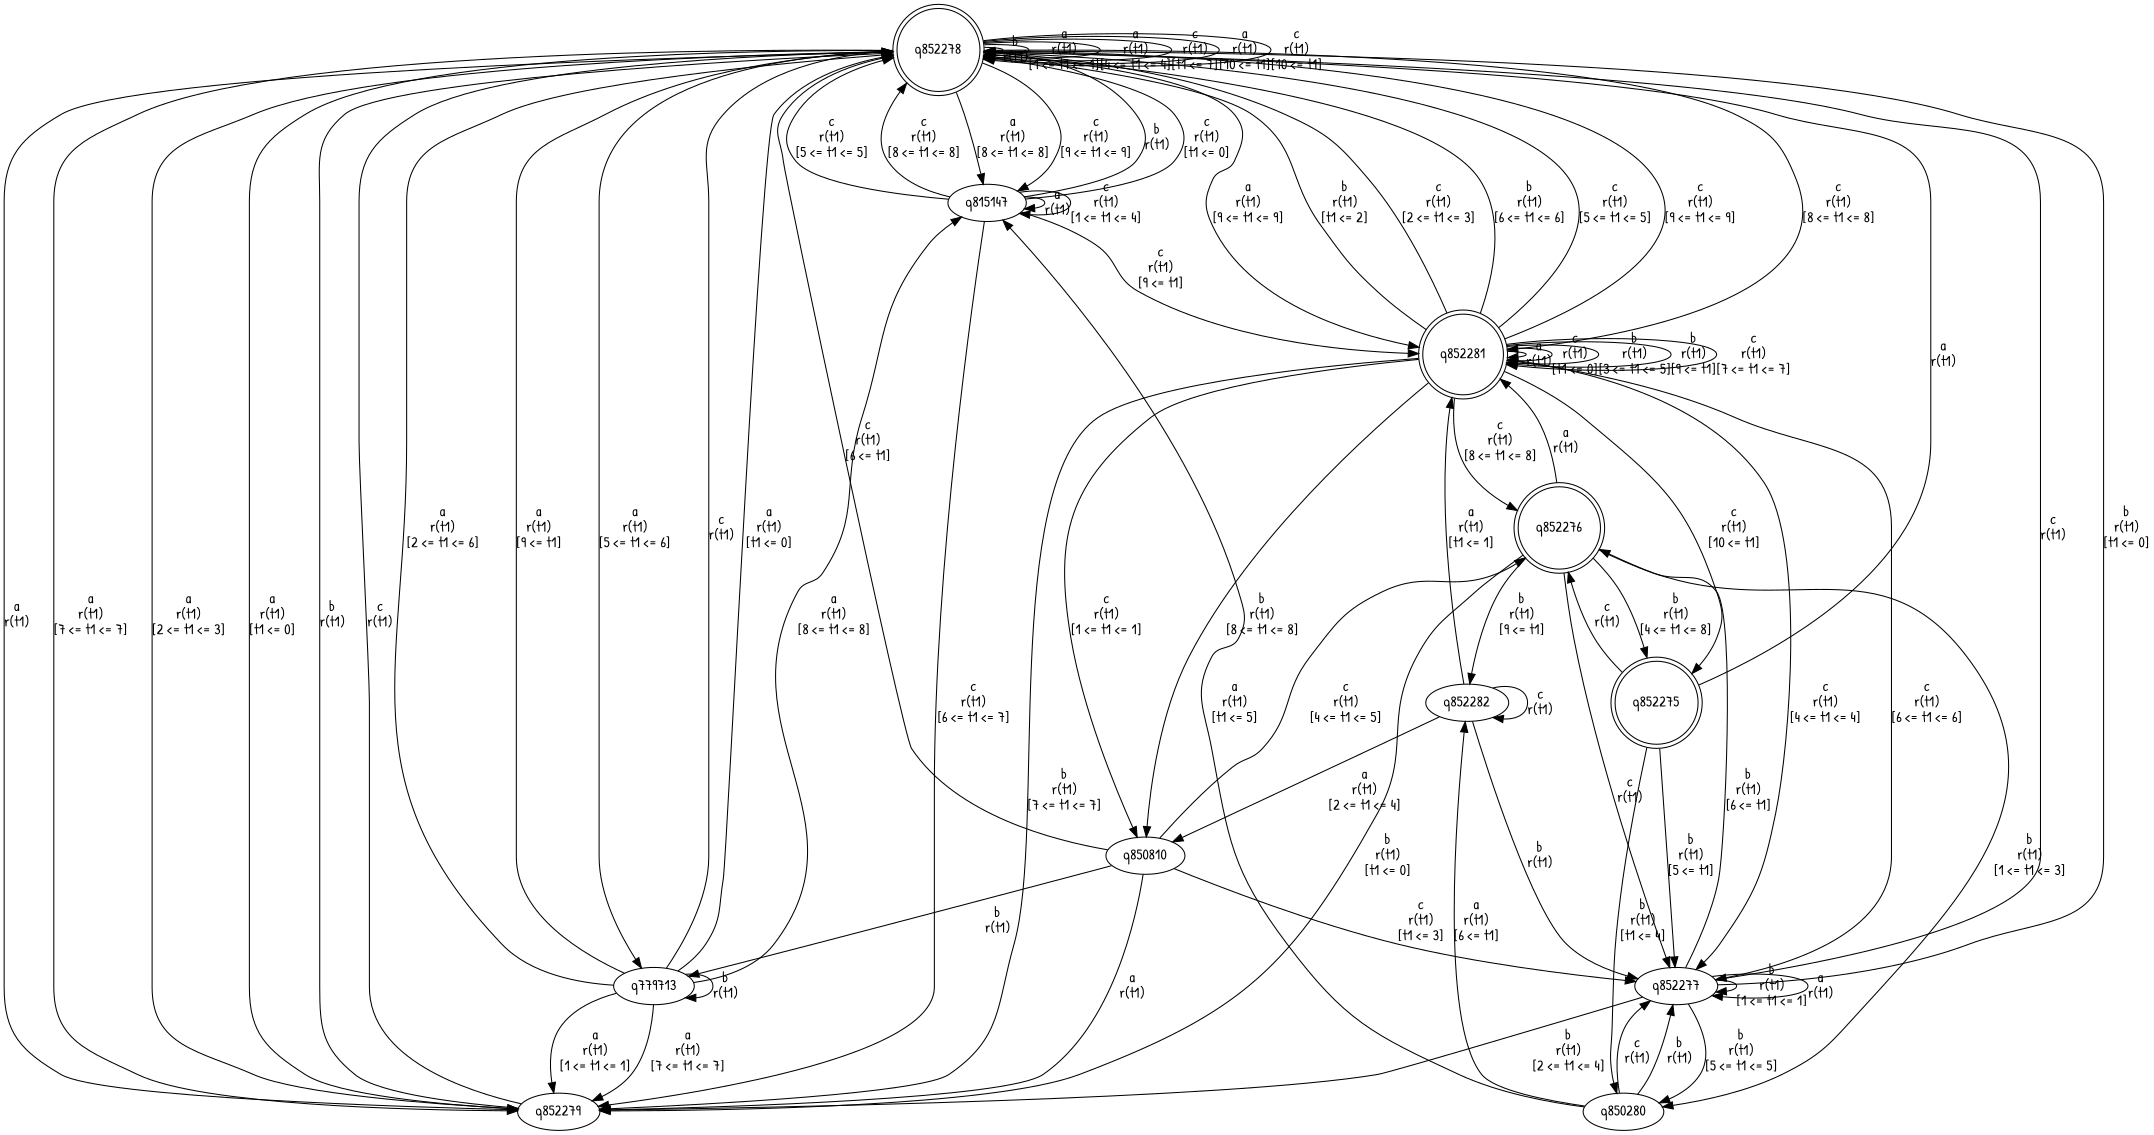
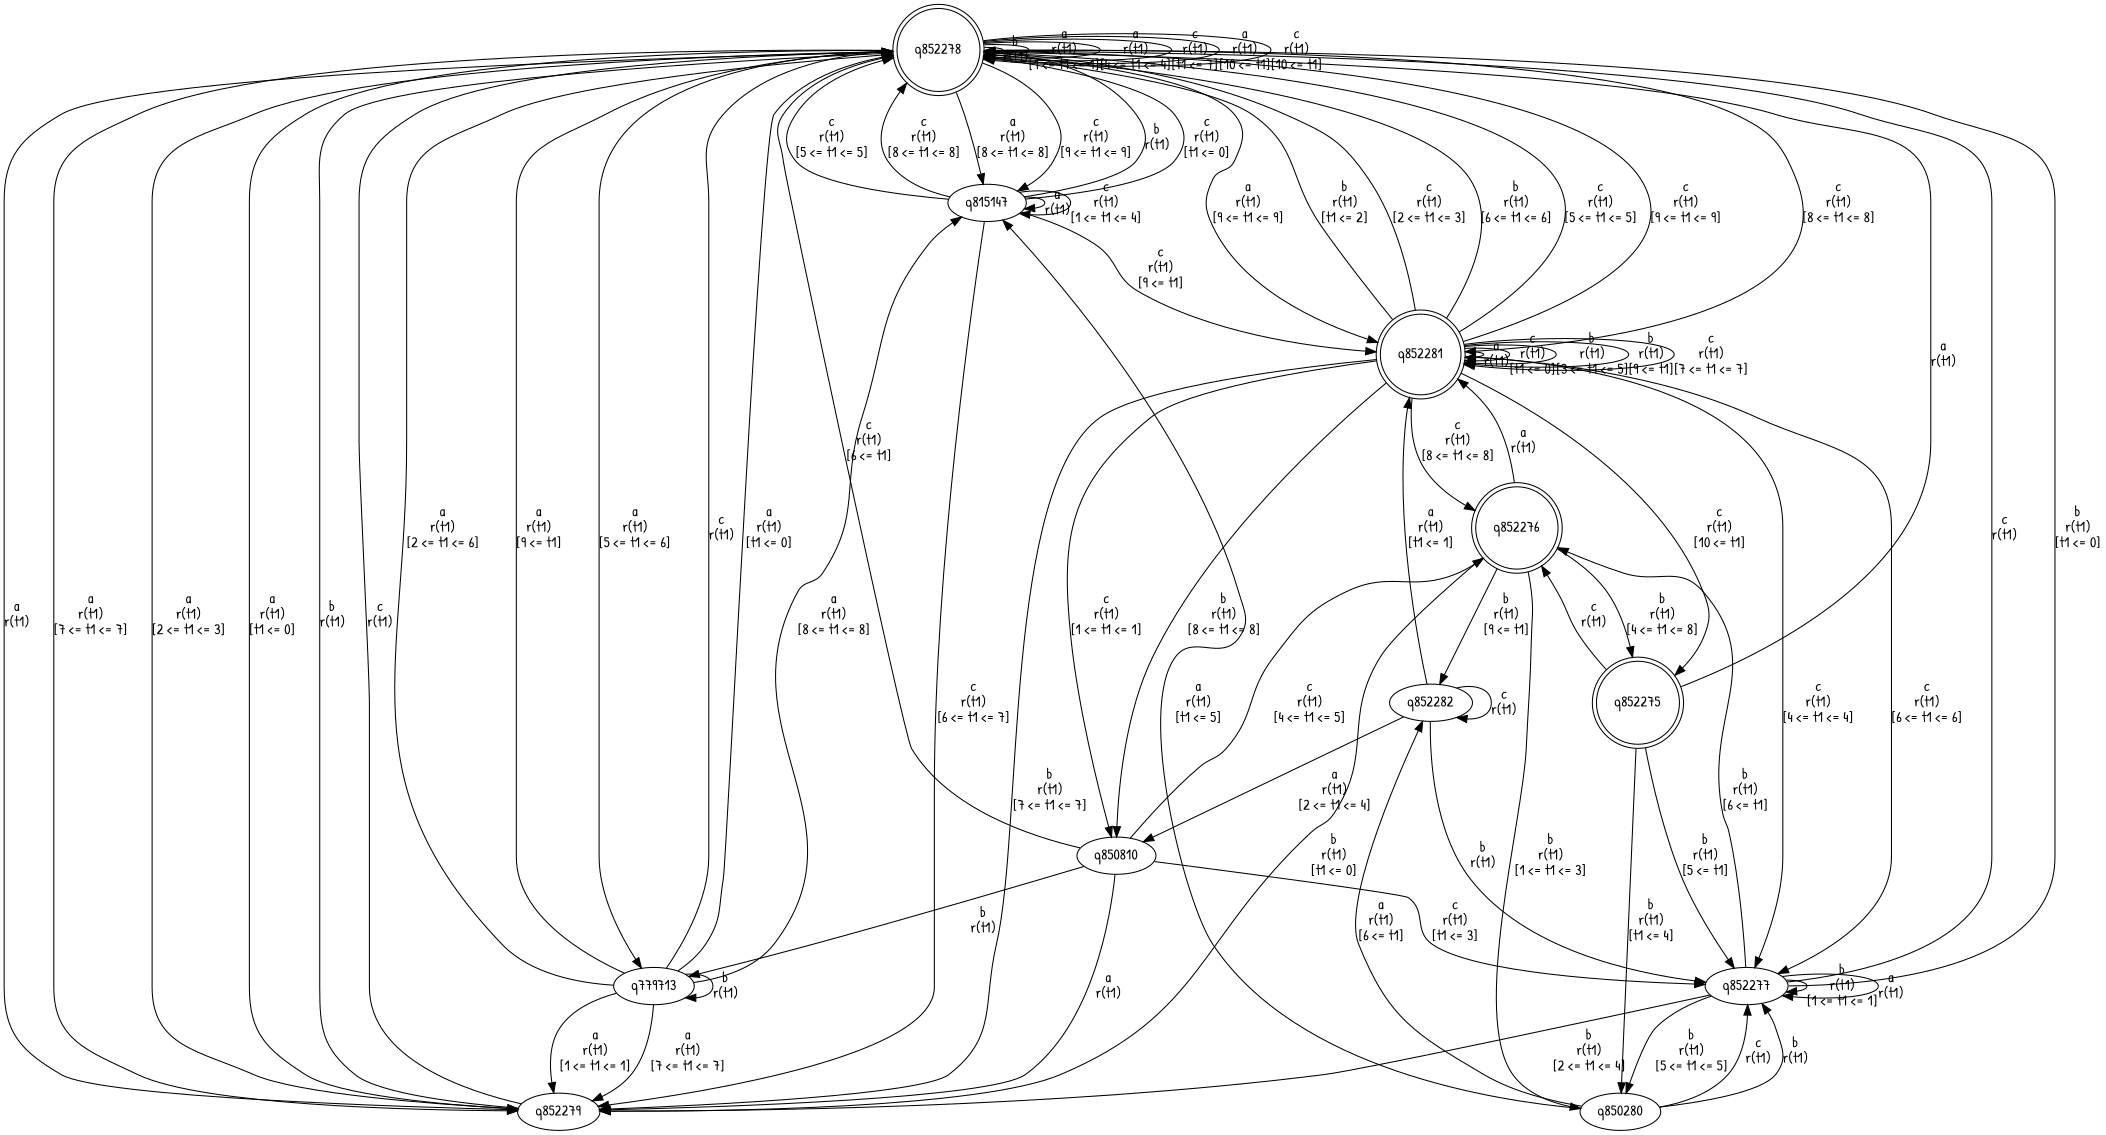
(1605, 768) -> none
